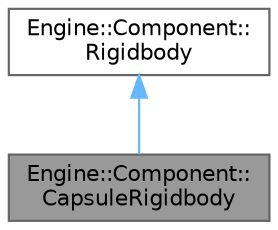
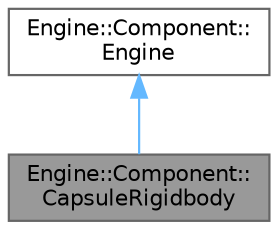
(139, 42) -> (139, 42)
